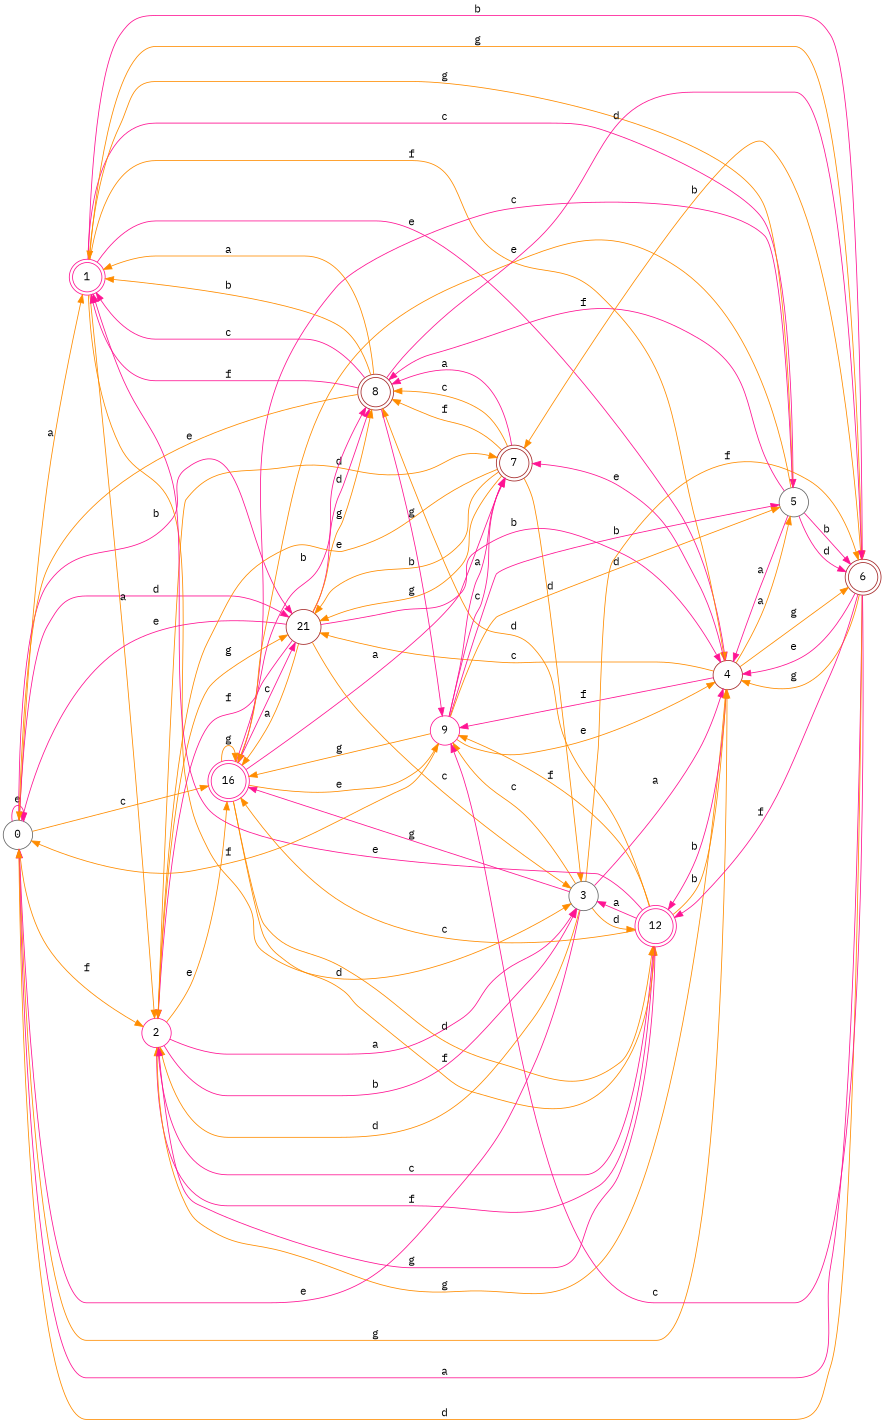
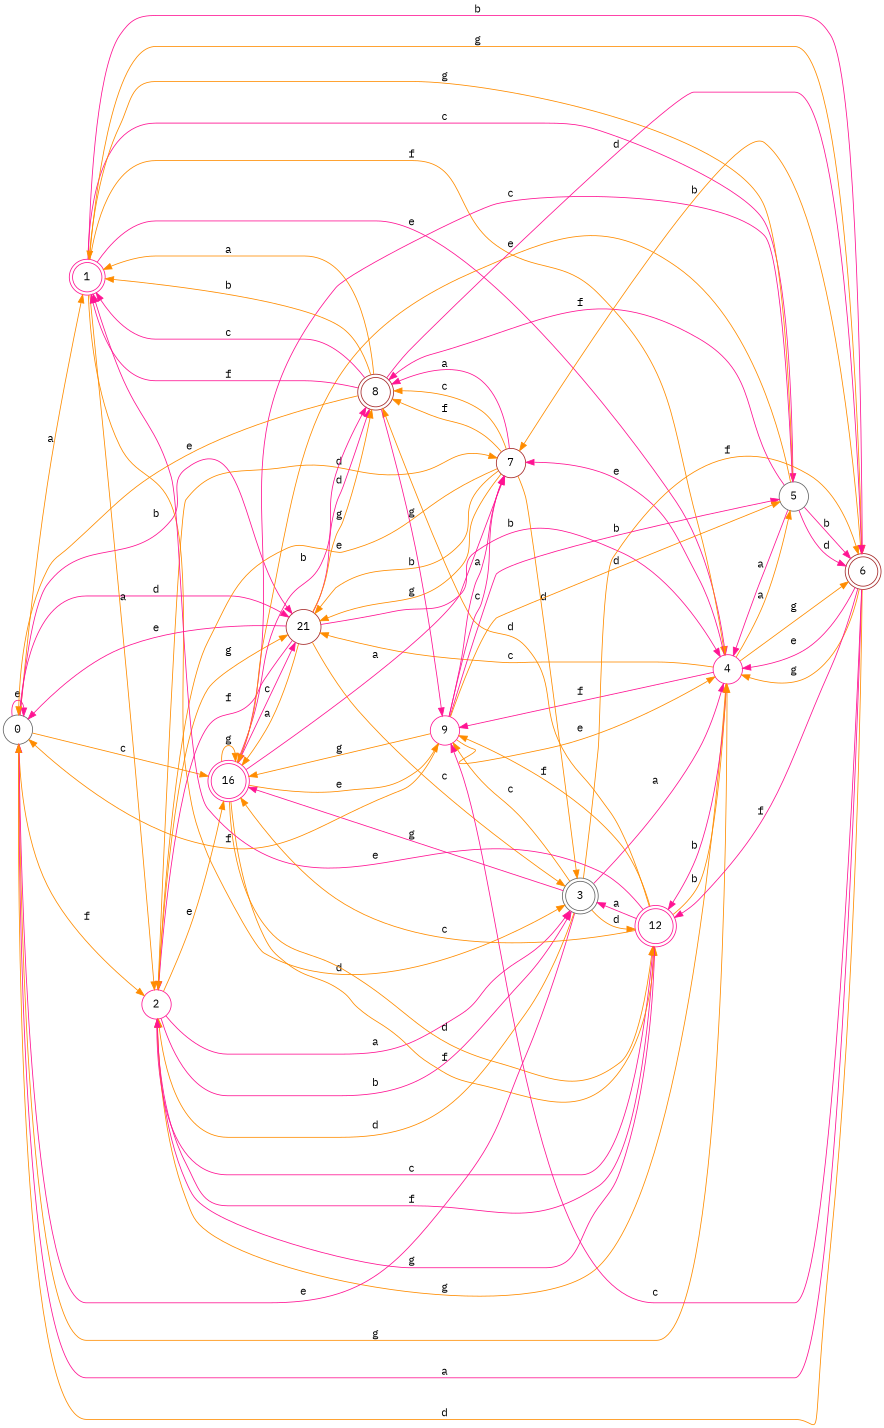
(514, 463) -> (511, 463)
(728, 675) -> (728, 669)
(584, 896) -> (580, 896)
